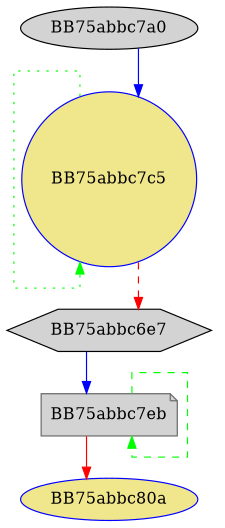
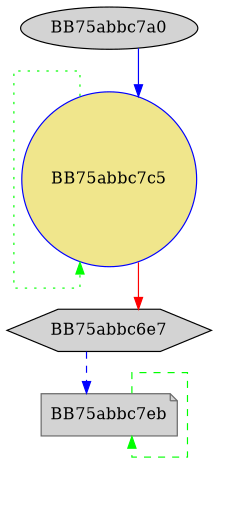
(138, 280) -> (138, 280)
(87, 367) -> (87, 367)
(109, 499) -> none
